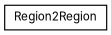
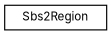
(56, 18) -> (56, 18)
